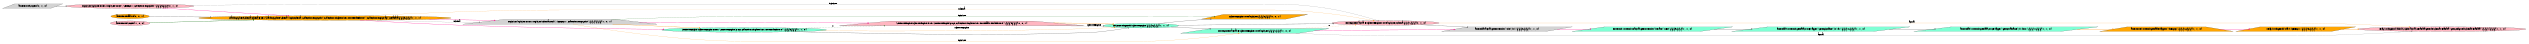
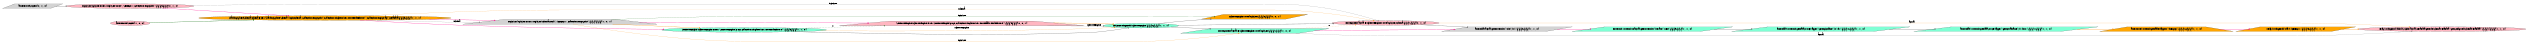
(130, 16) -> none
